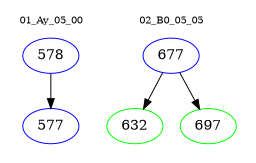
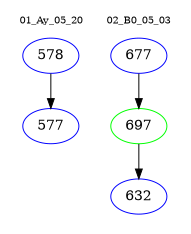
(51, 21) -> (51, 21)
(172, 21) -> (139, 21)
(155, 86) -> (139, 157)
(135, 126) -> (139, 197)
